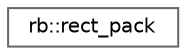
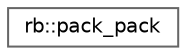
(93, 27) -> (93, 27)
